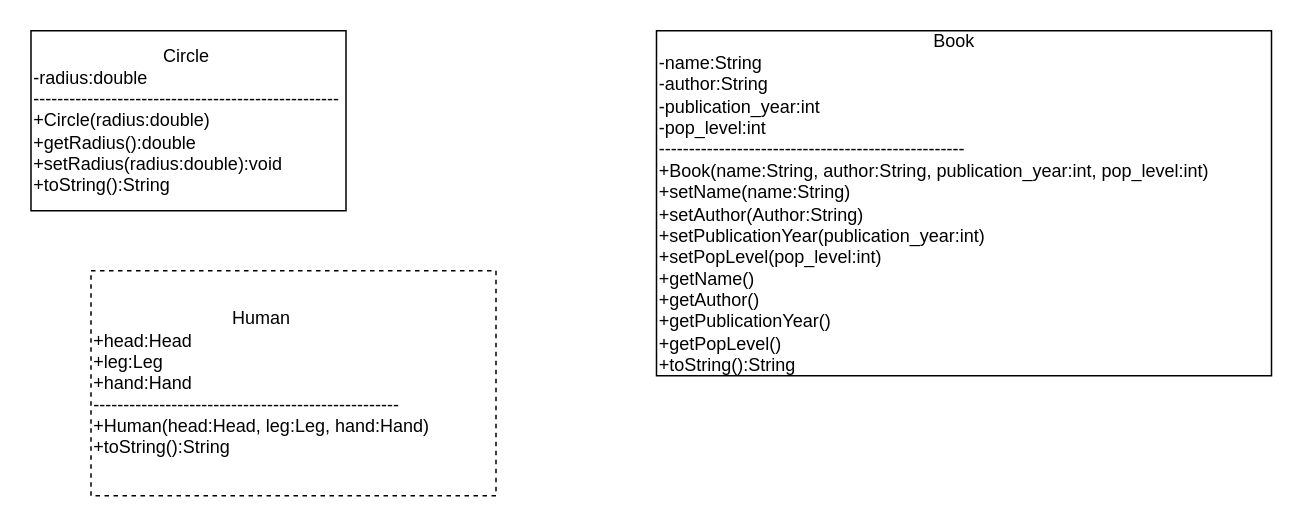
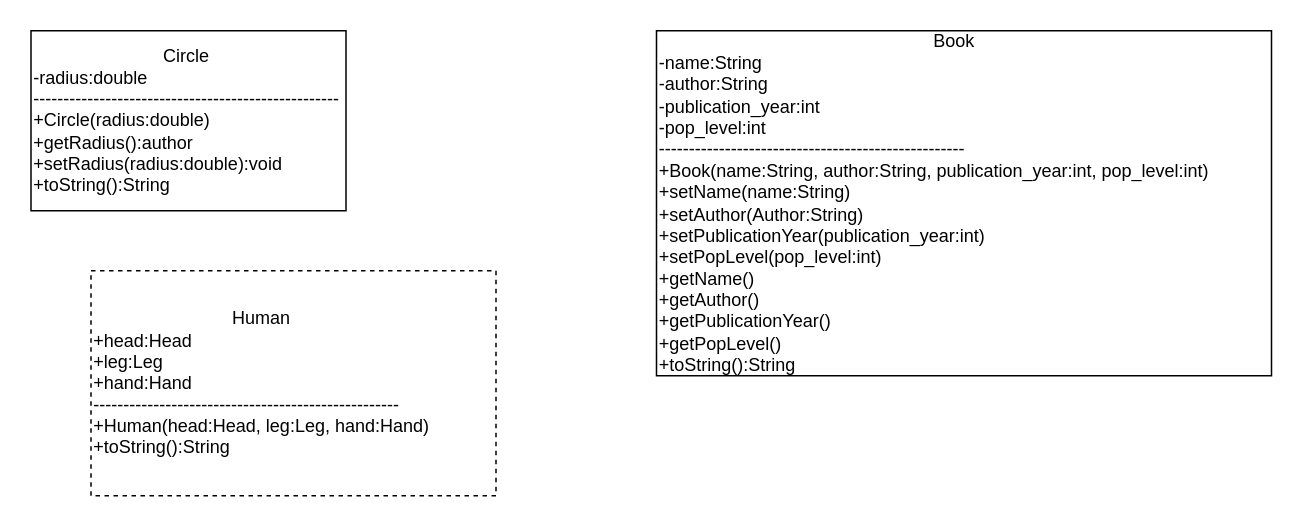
(190, 121) -> (190, 121)
